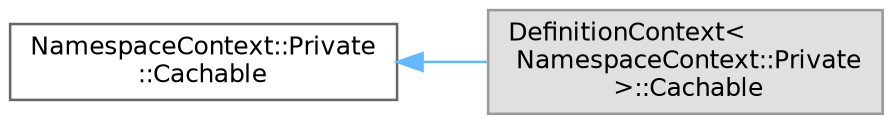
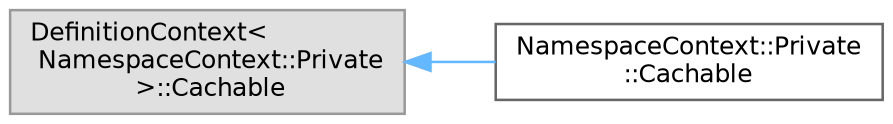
(455, 62) -> (463, 62)
